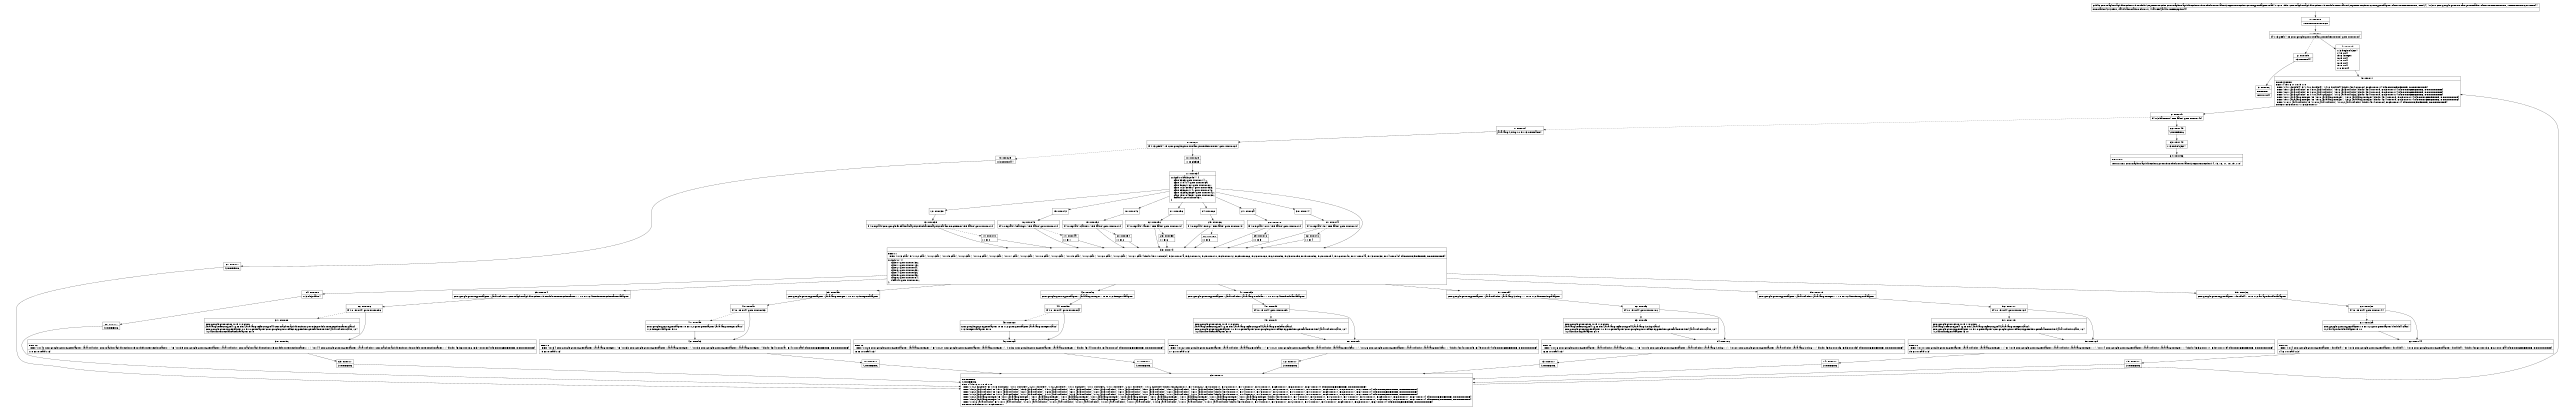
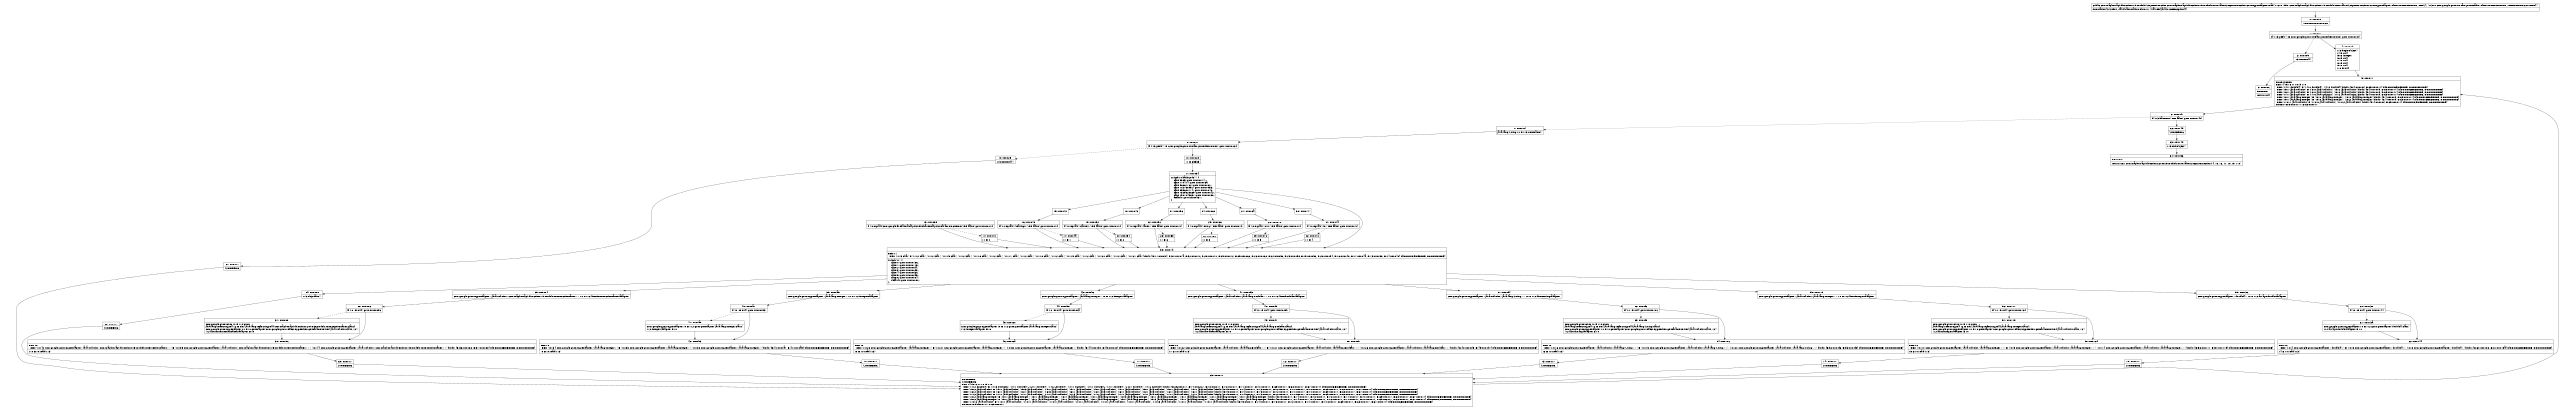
(937, 211) -> none
none -> (282, 336)
